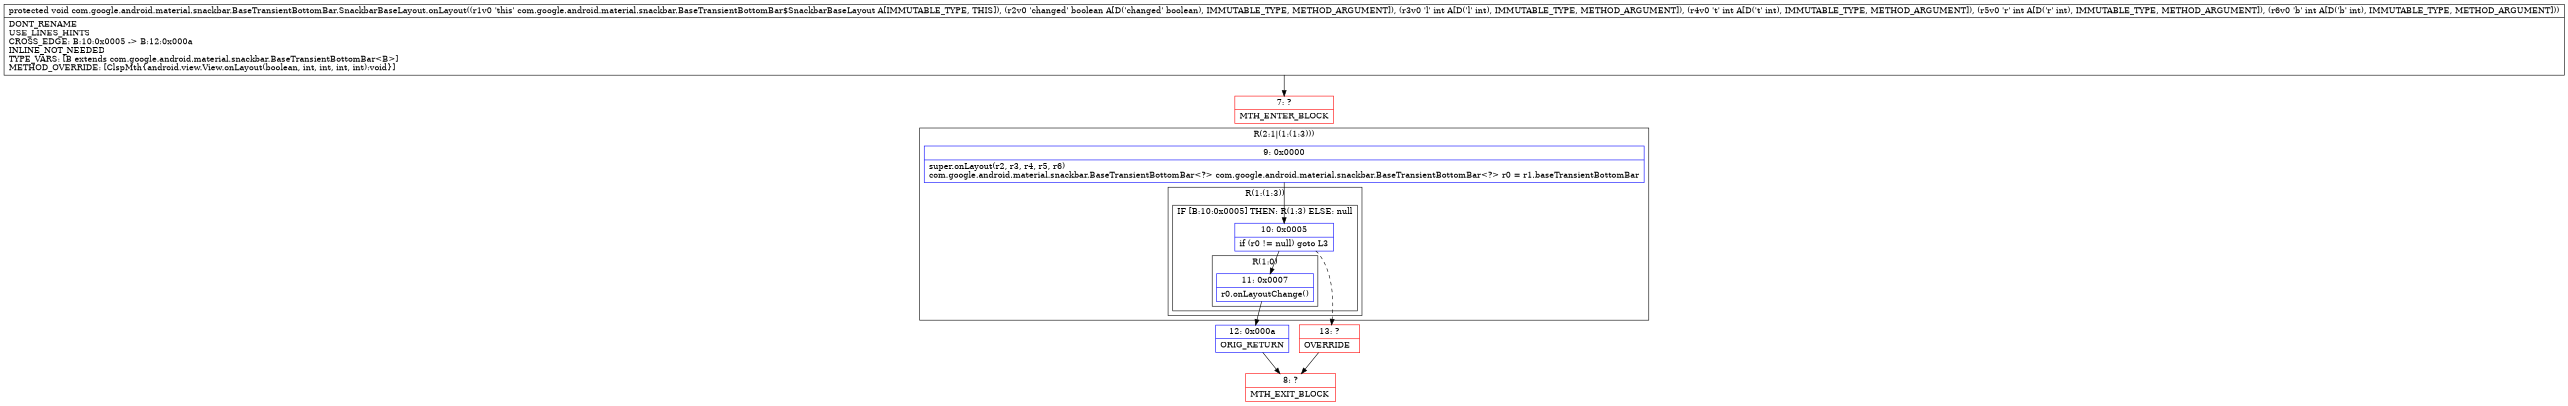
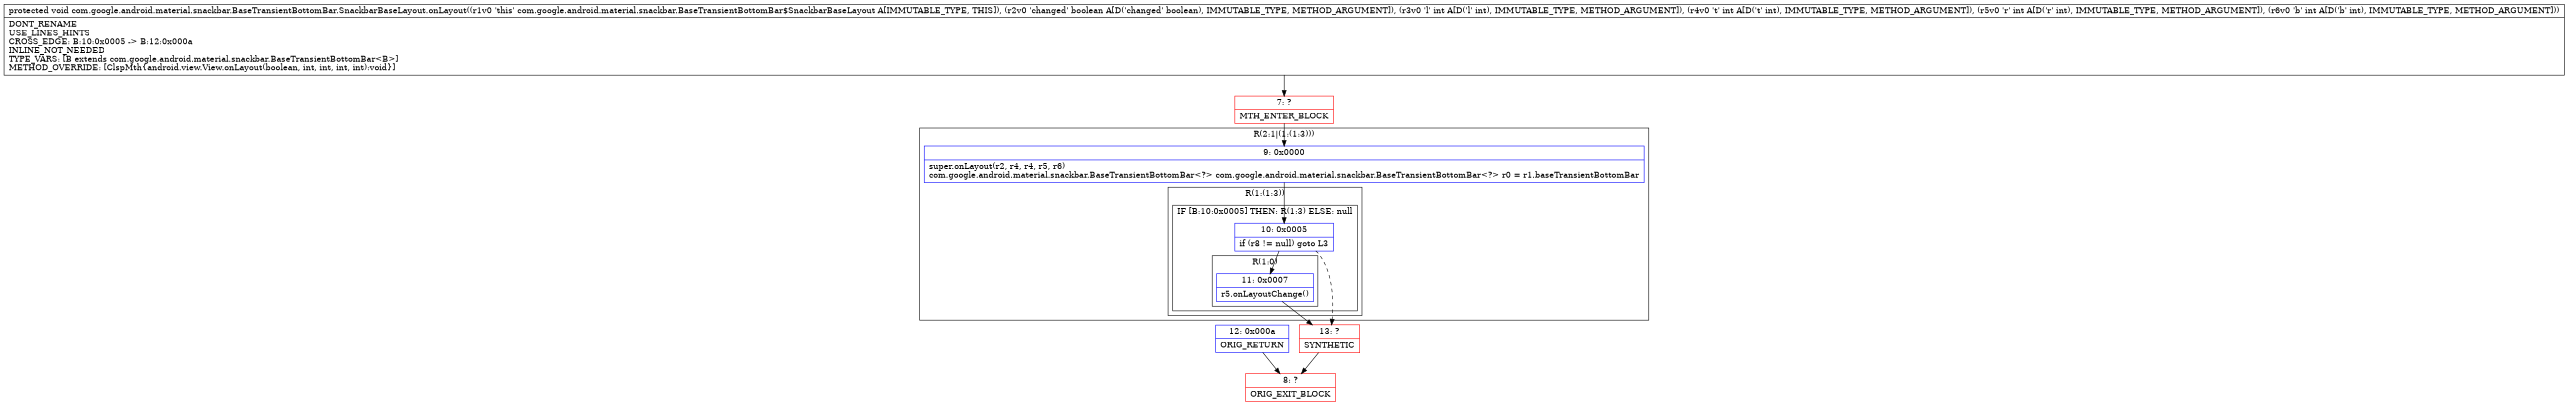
none -> (1284, 132)
(997, 167) -> (997, 167)
(1284, 244) -> (1284, 244)
(1265, 294) -> (1265, 294)
(1259, 310) -> (1295, 311)
(1327, 345) -> (1329, 345)
(1290, 394) -> (1291, 394)
